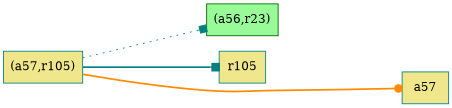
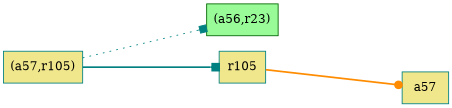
(238, 91) -> (330, 77)
